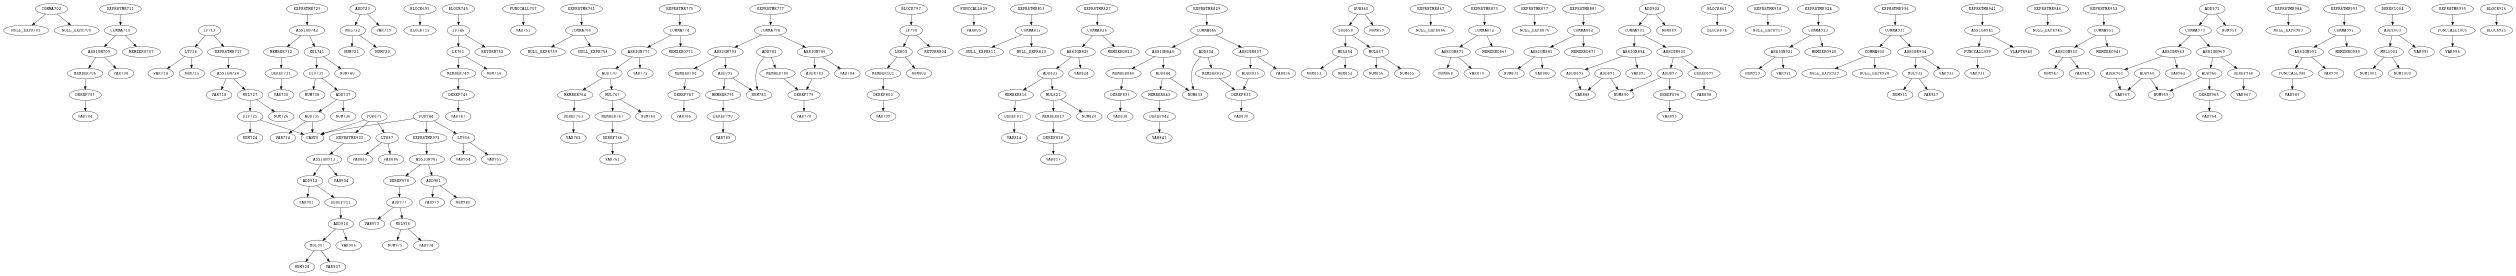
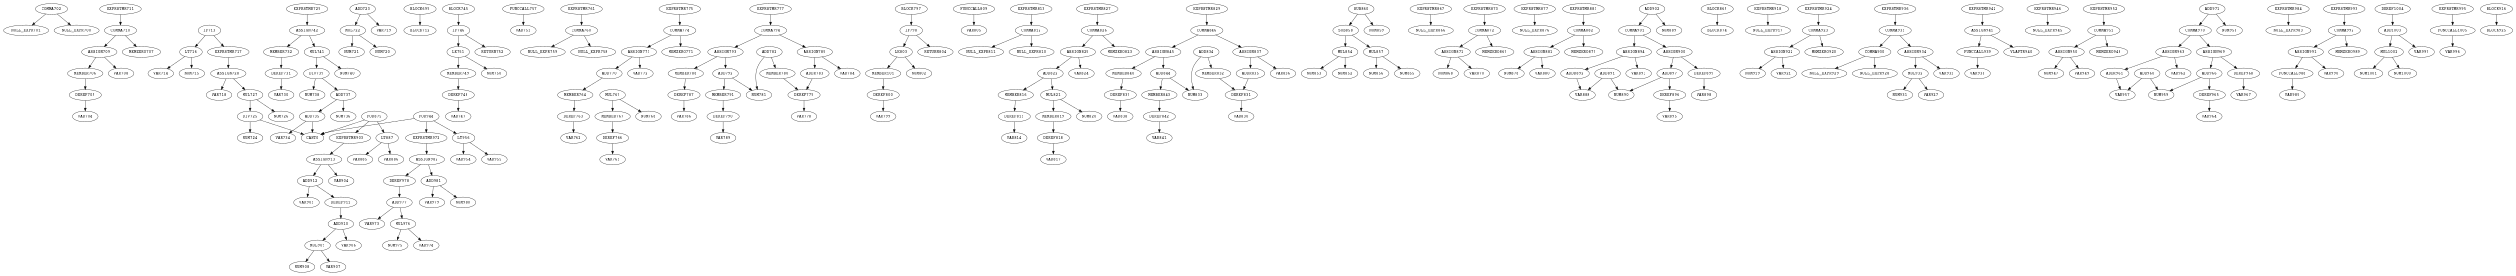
(611, 83) -> none
